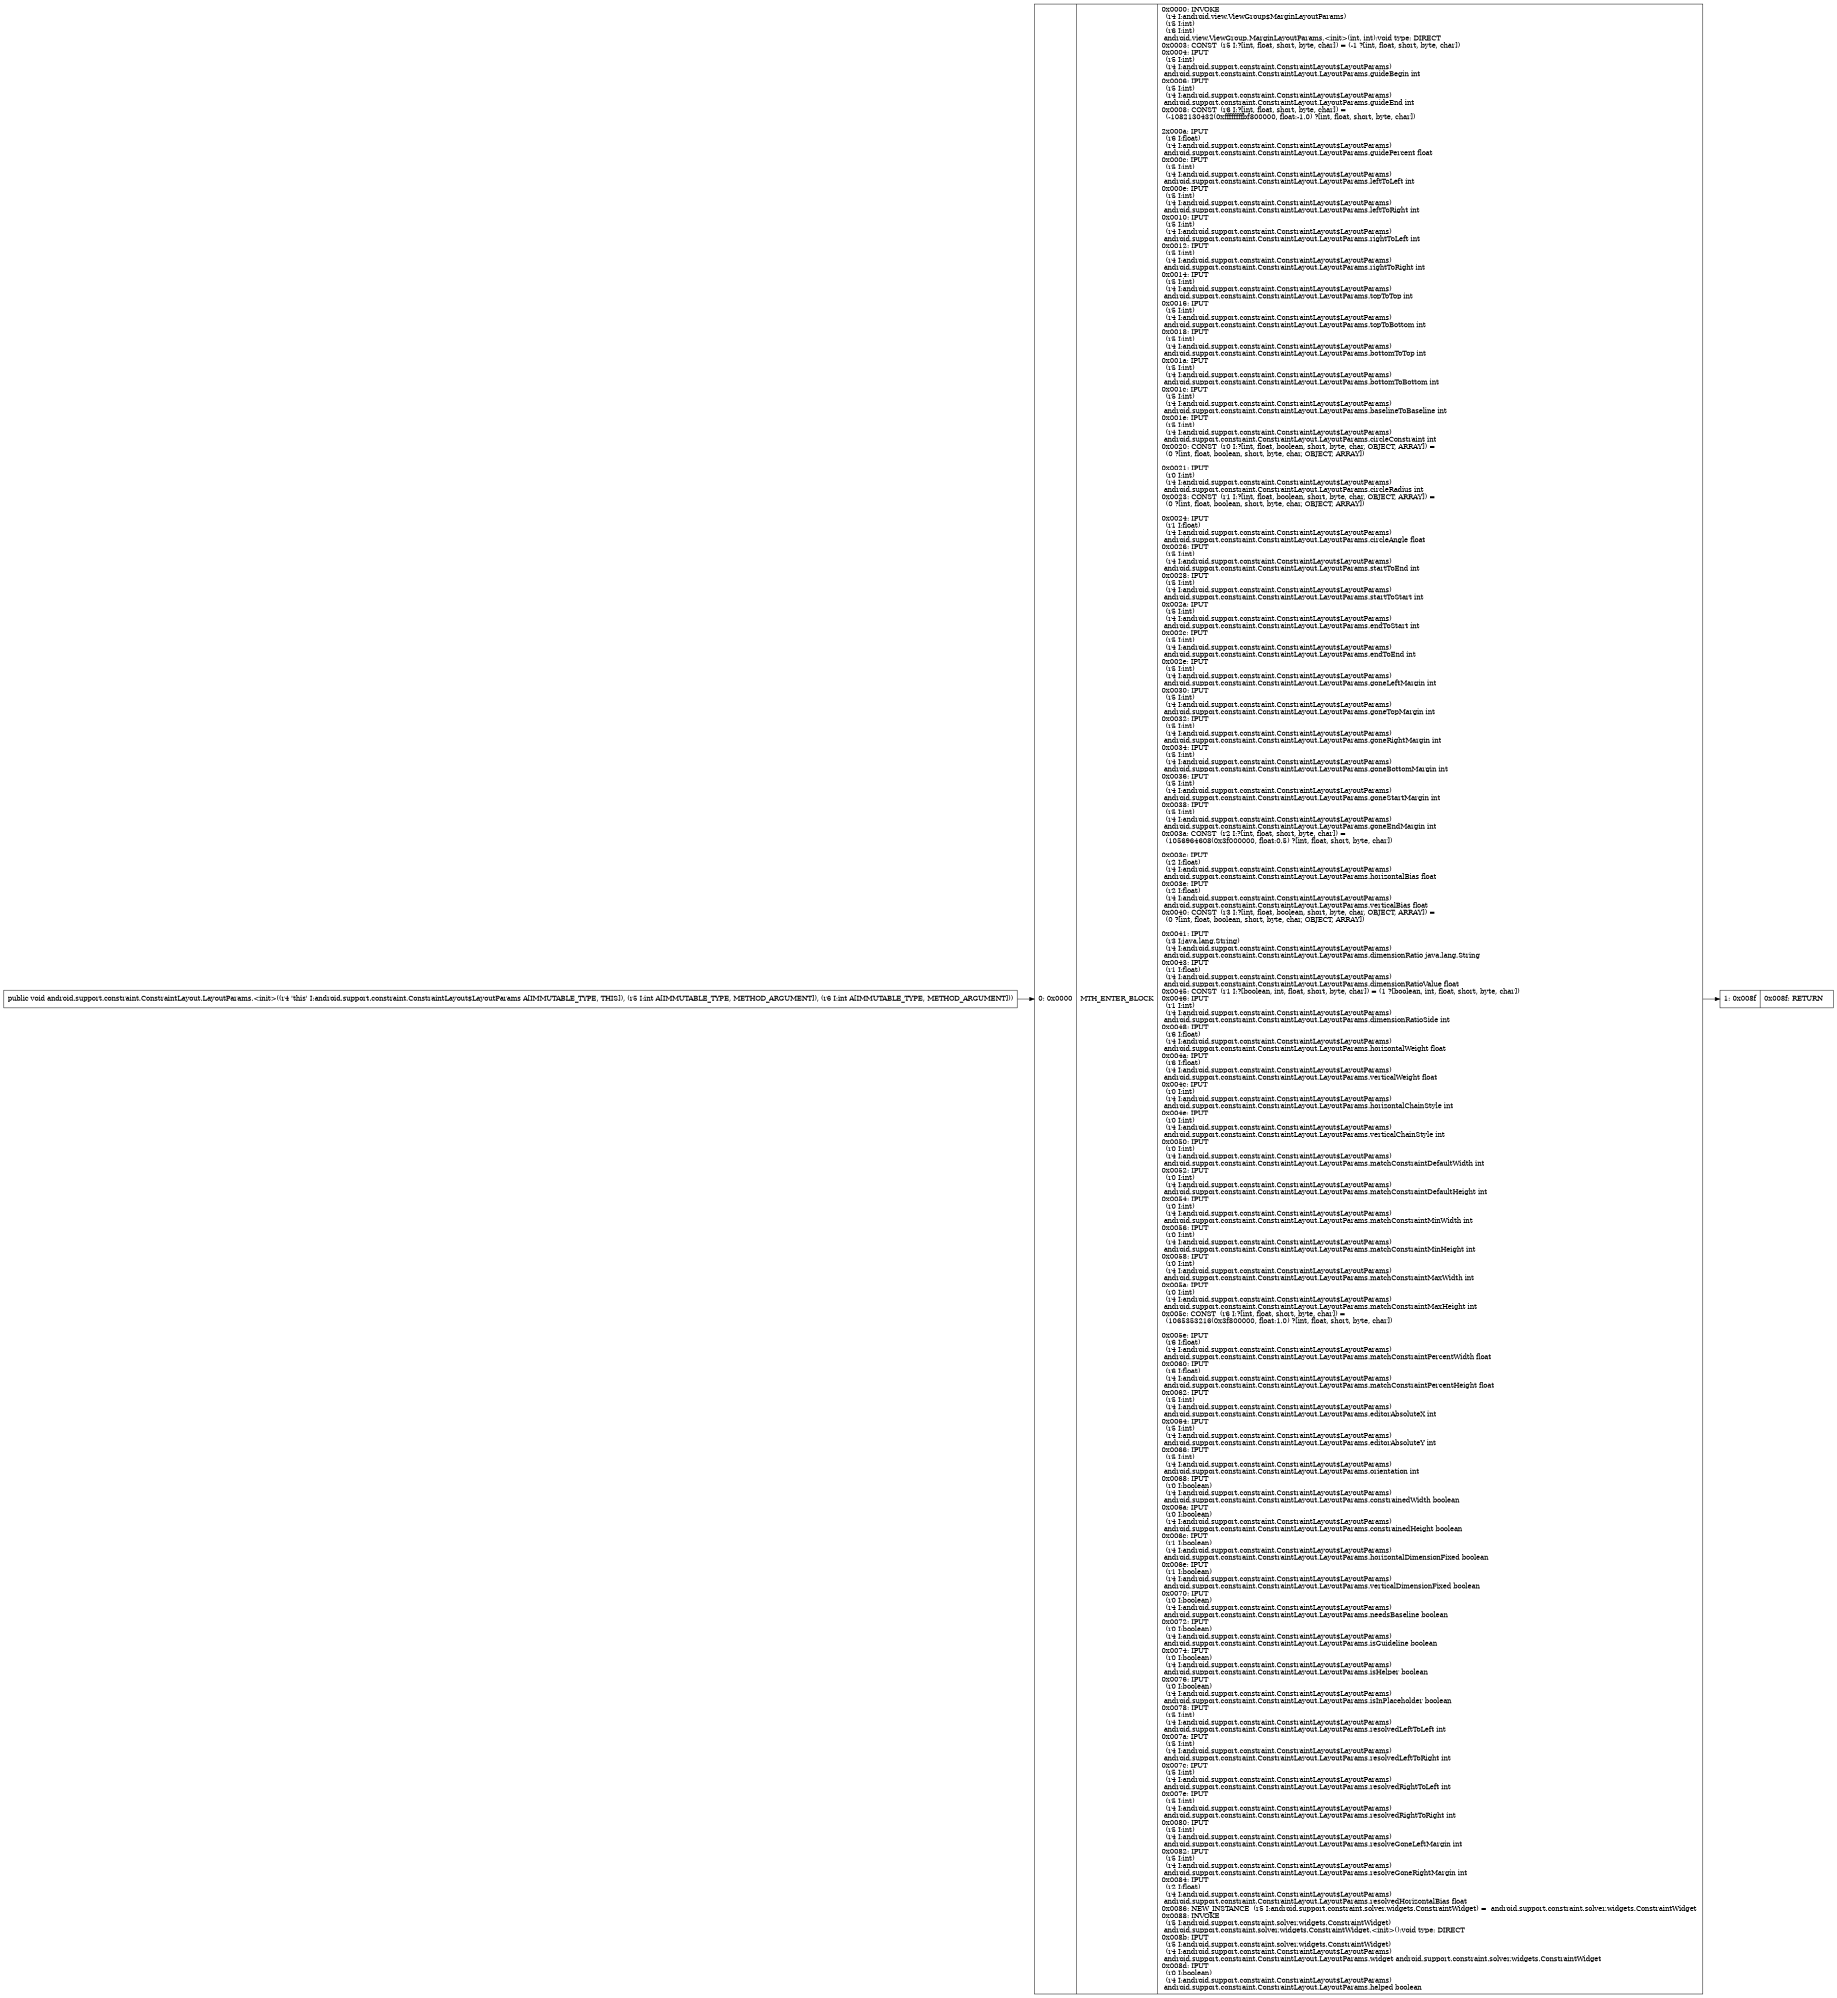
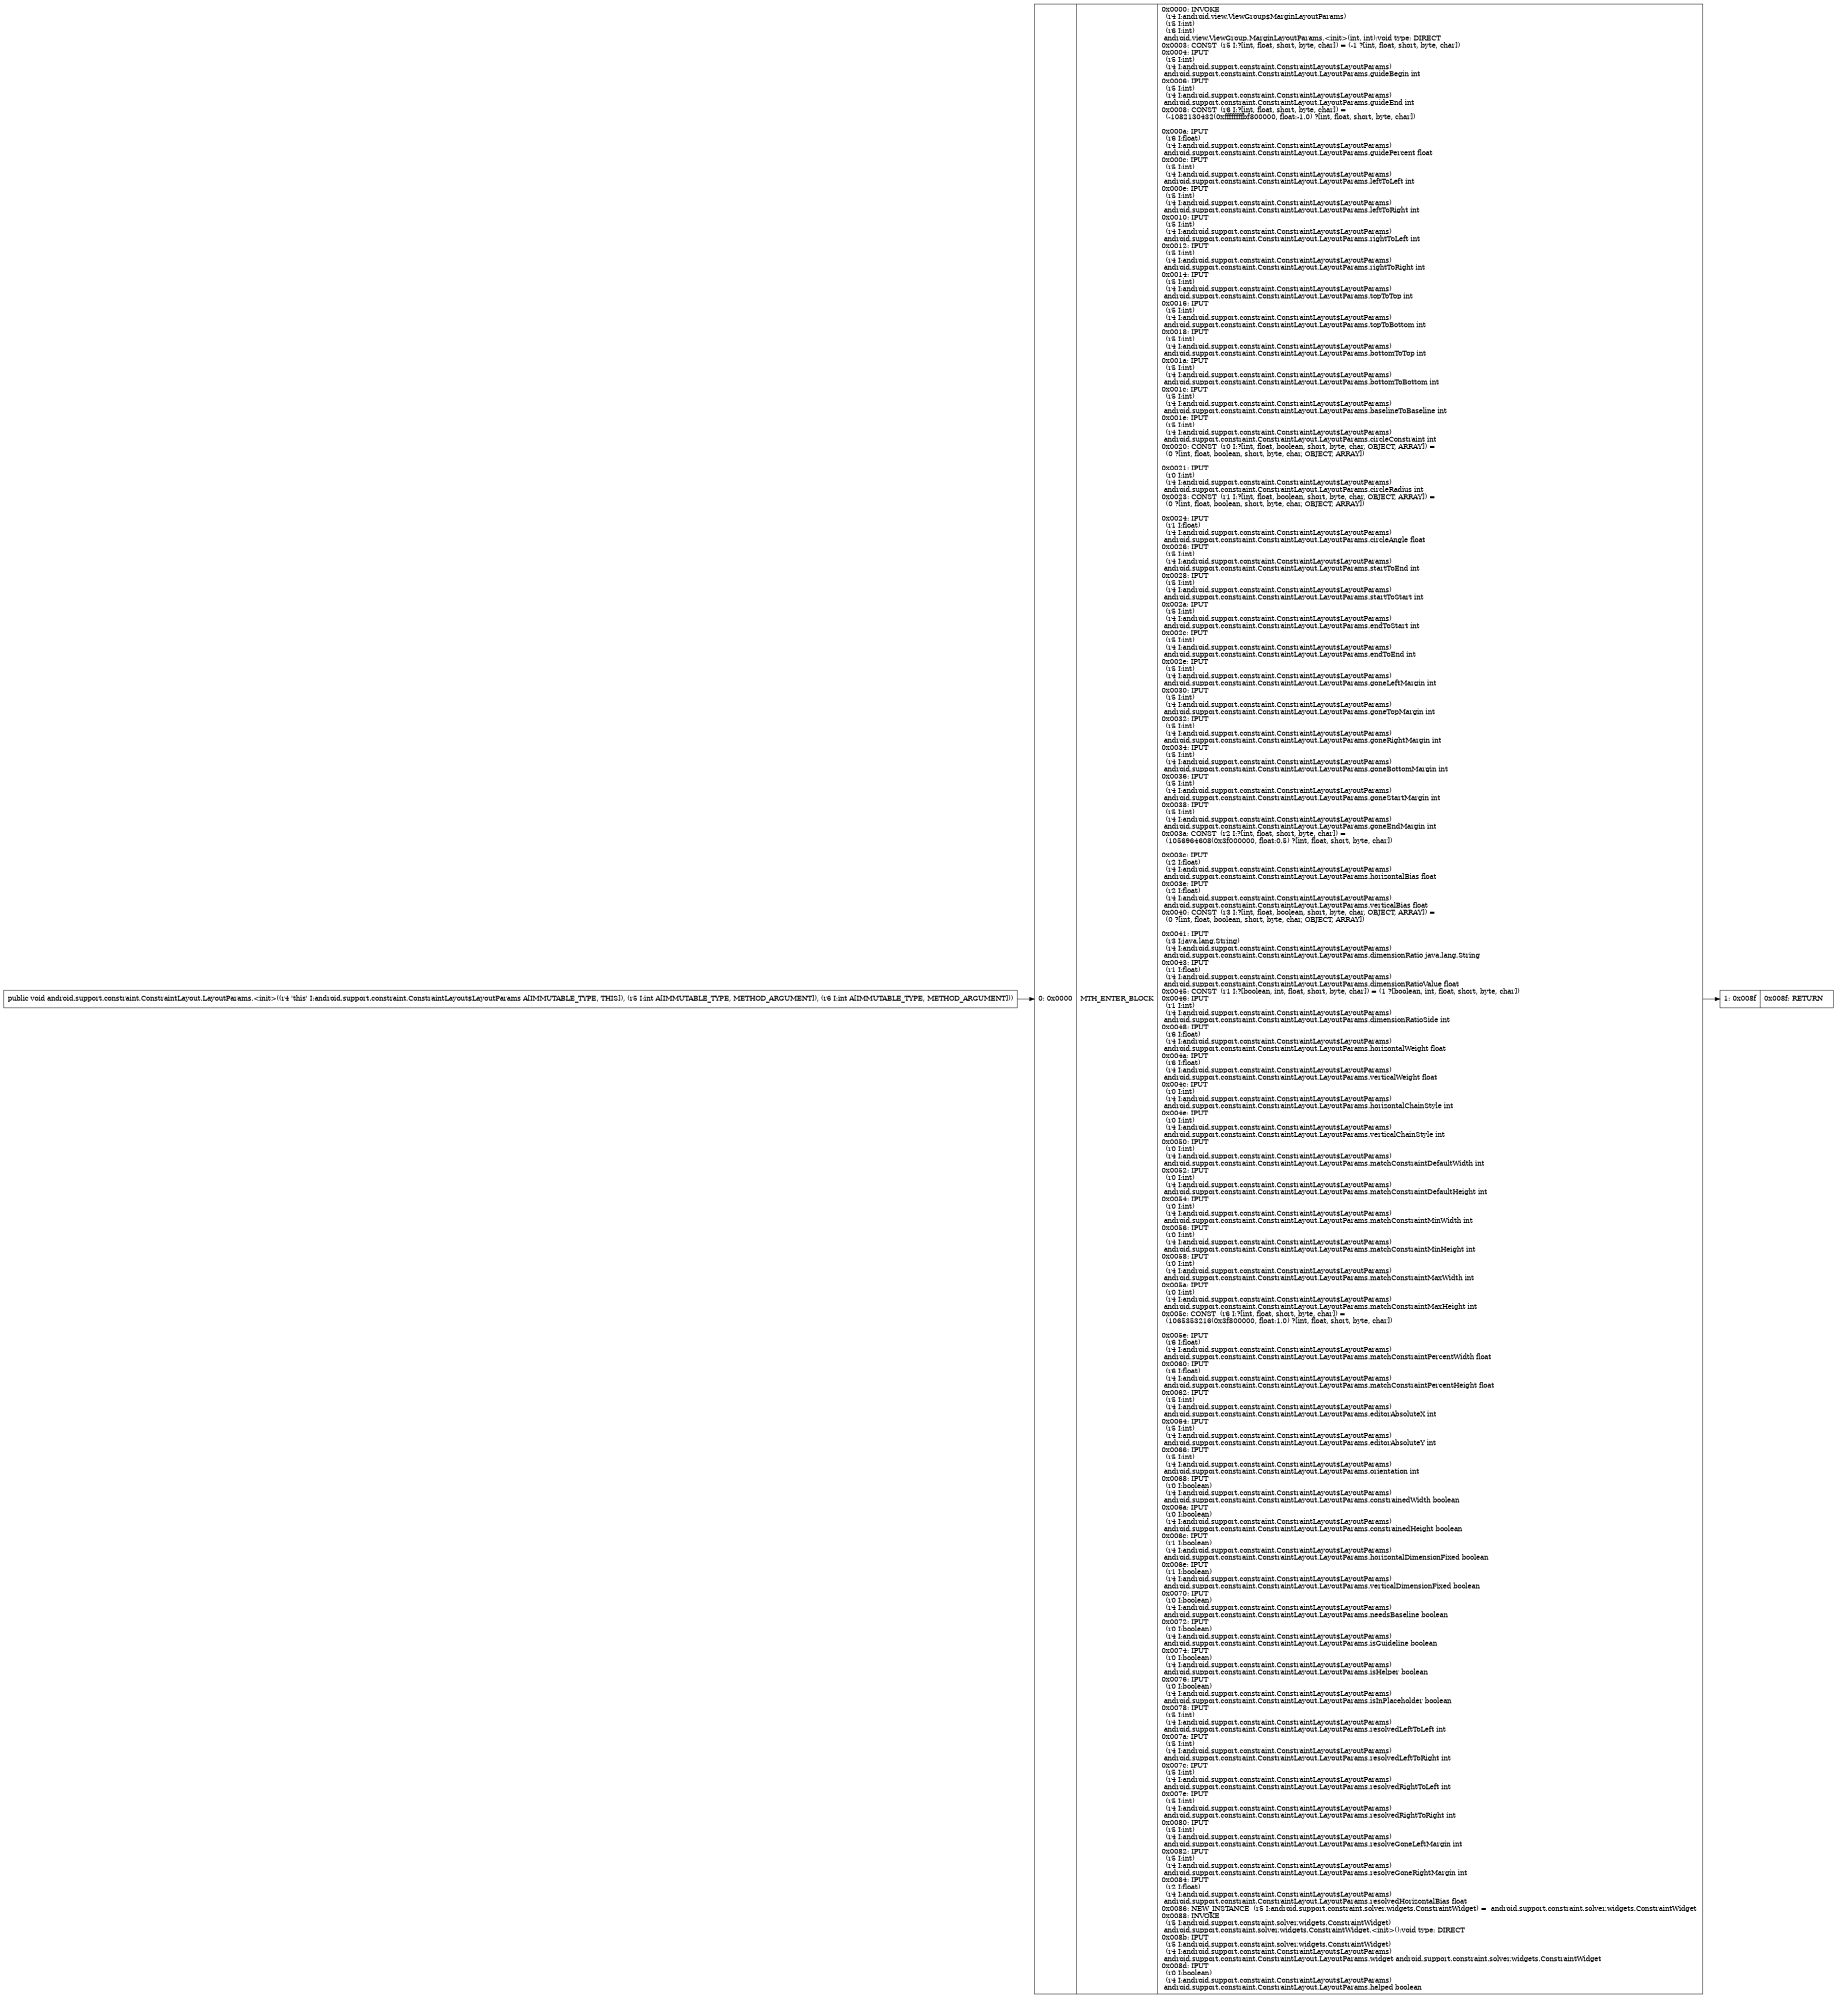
(1187, 132) -> (1187, 132)
